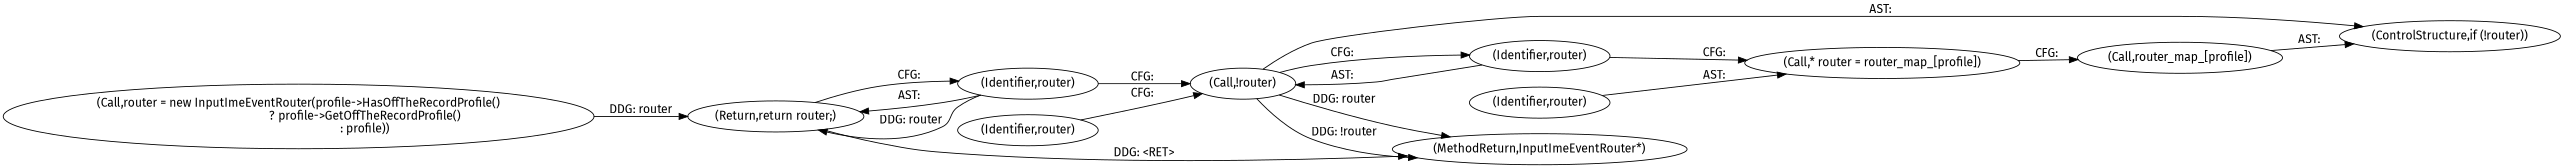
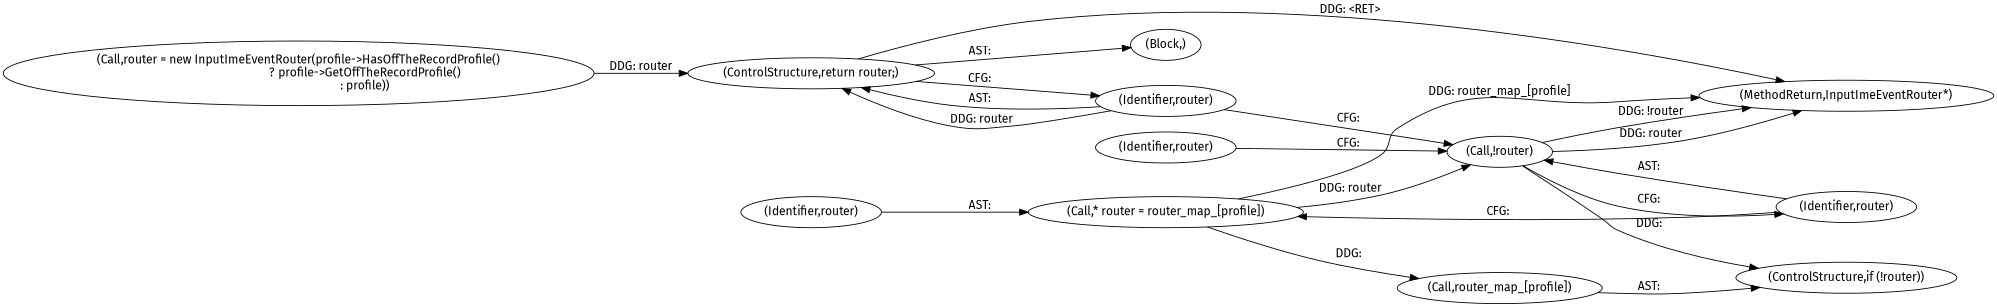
(1882, 10) -> (1651, 224)
none -> (1166, 45)
(2049, 54) -> (1350, 254)
none -> (1451, 103)
(776, 116) -> (811, 73)
none -> (1381, 195)
